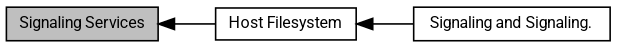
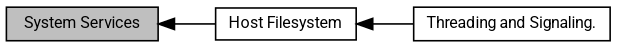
(82, 24) -> (82, 24)
(512, 24) -> (512, 24)
